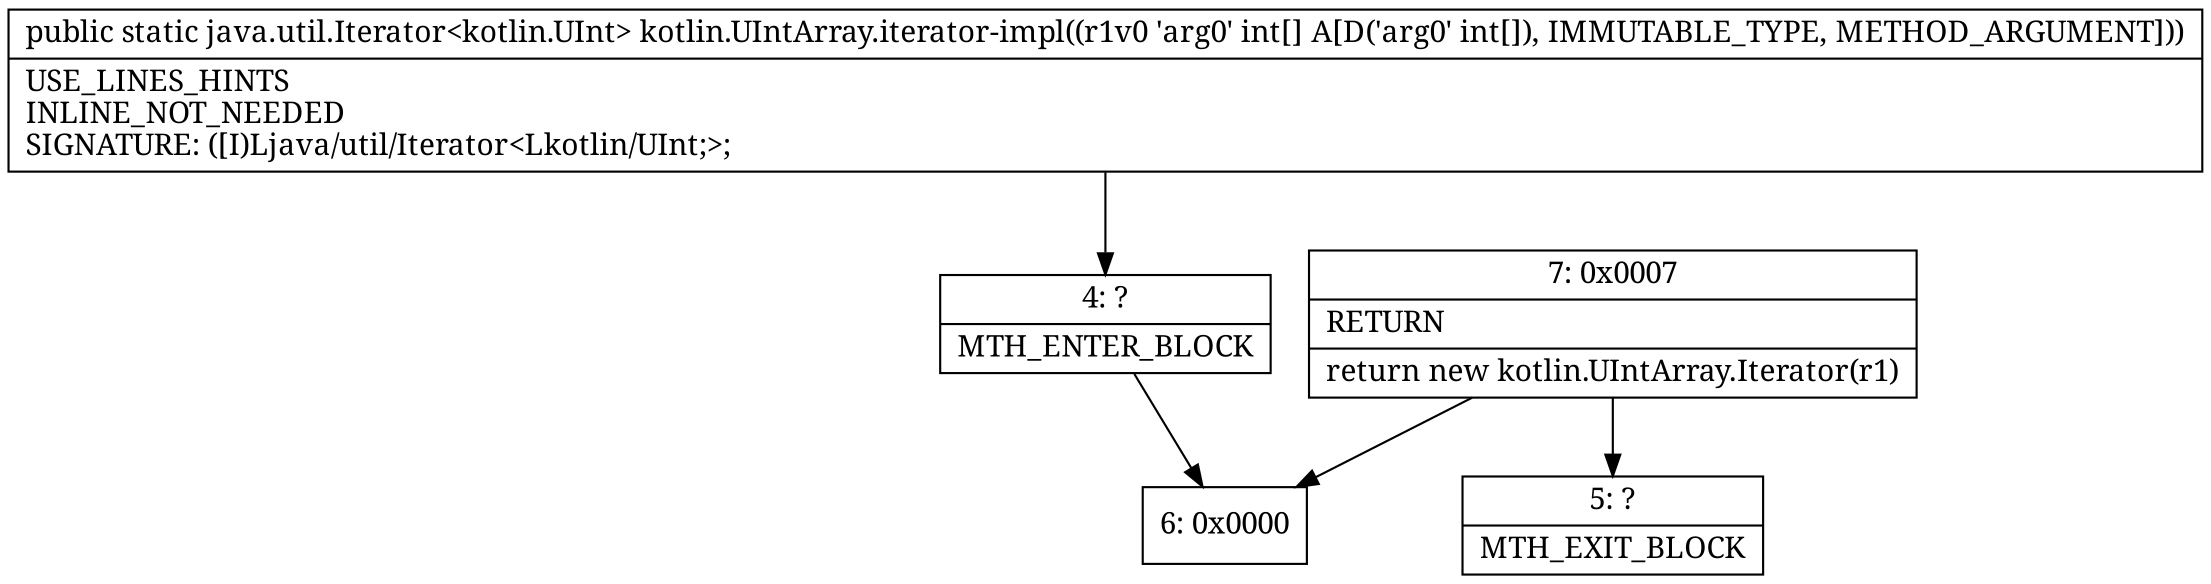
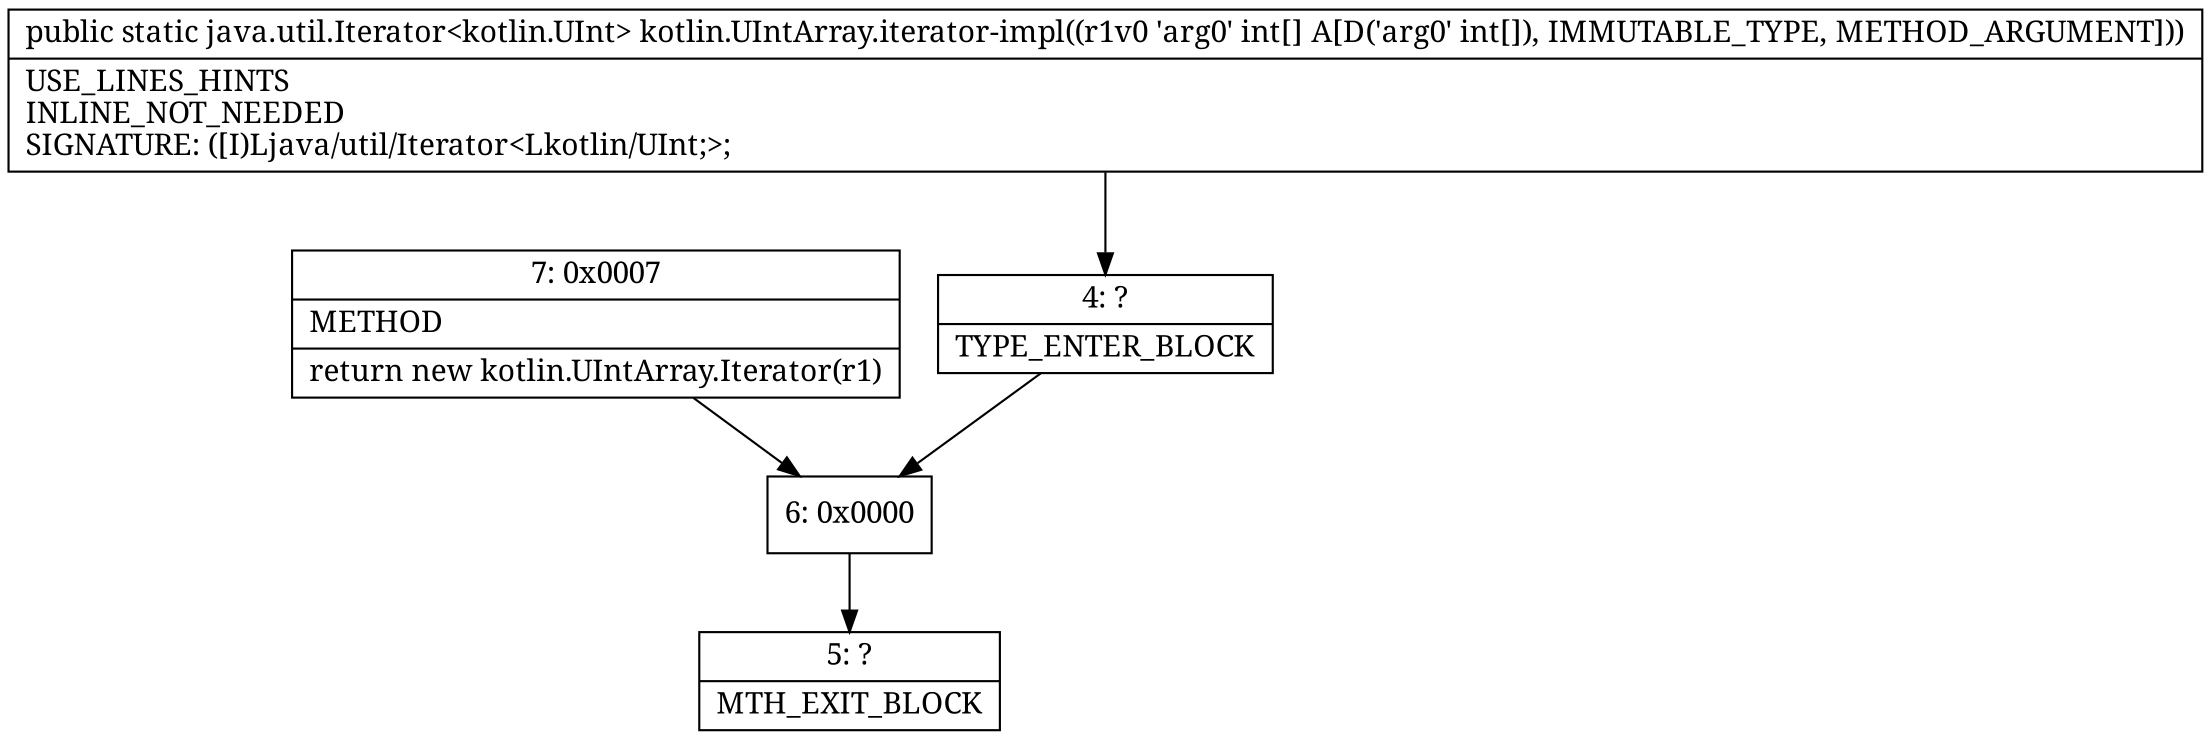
(1386, 323) -> (377, 323)
(1105, 348) -> (1105, 348)
(1613, 426) -> (850, 582)
